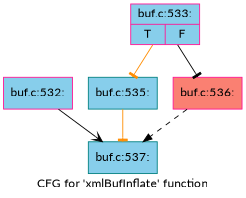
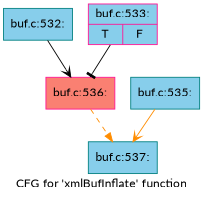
(144, 59) -> none
(38, 93) -> (38, 24)
(77, 123) -> (57, 55)
(123, 123) -> (146, 122)
(169, 123) -> (99, 122)
